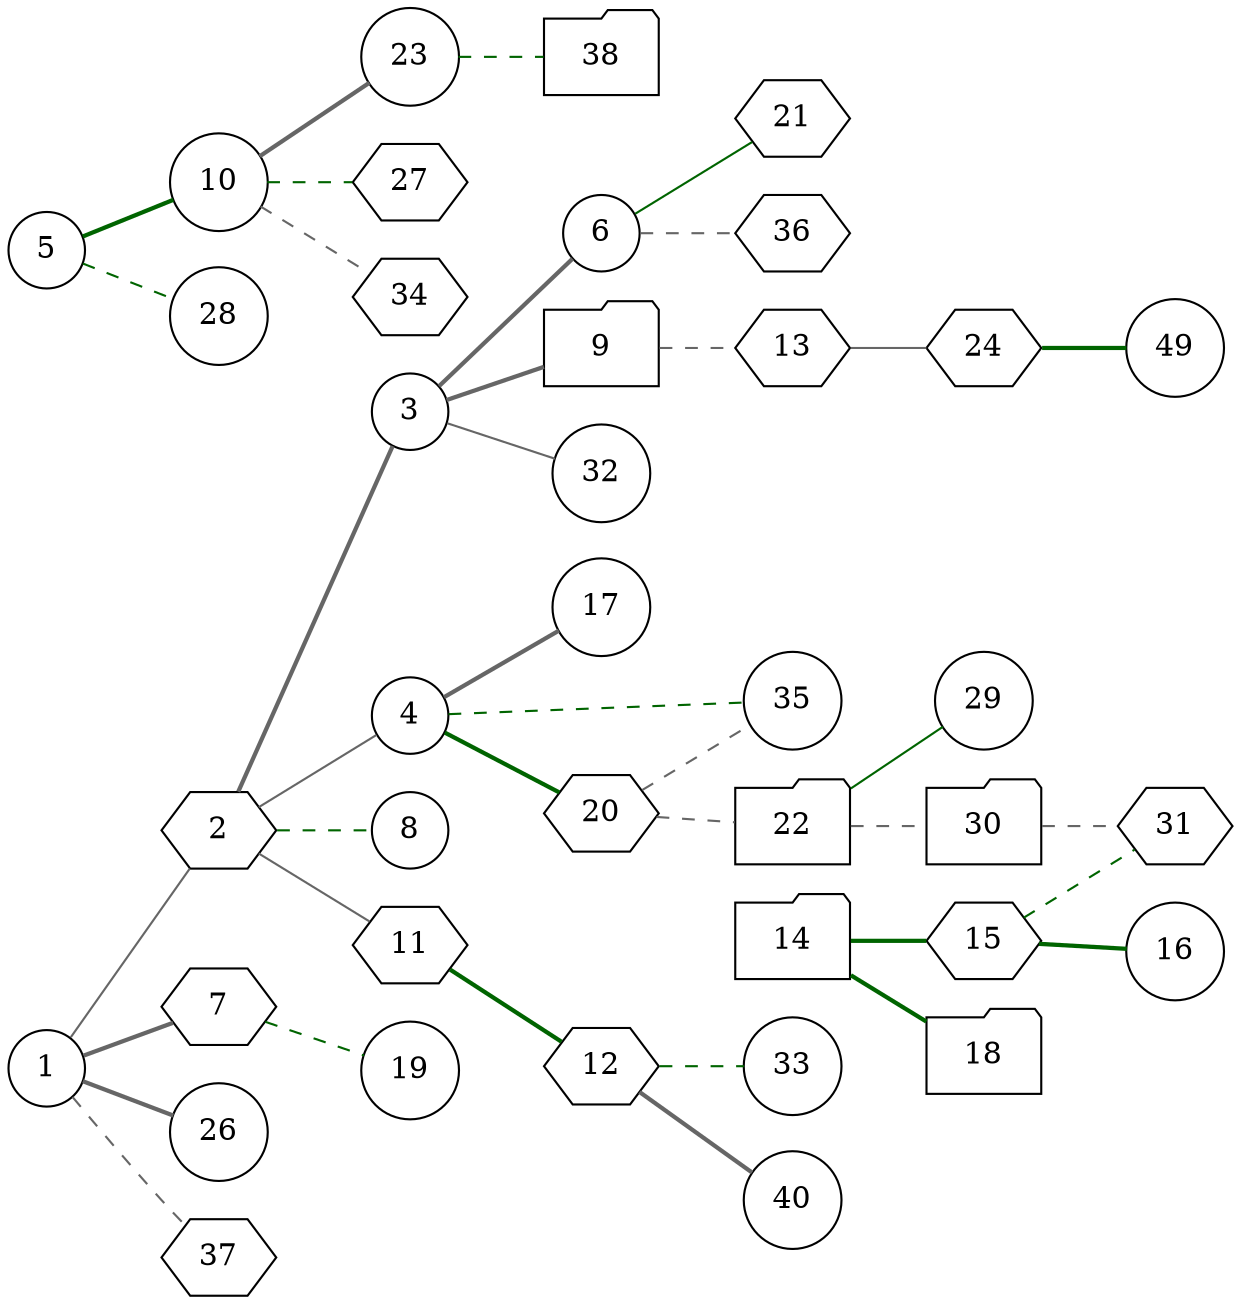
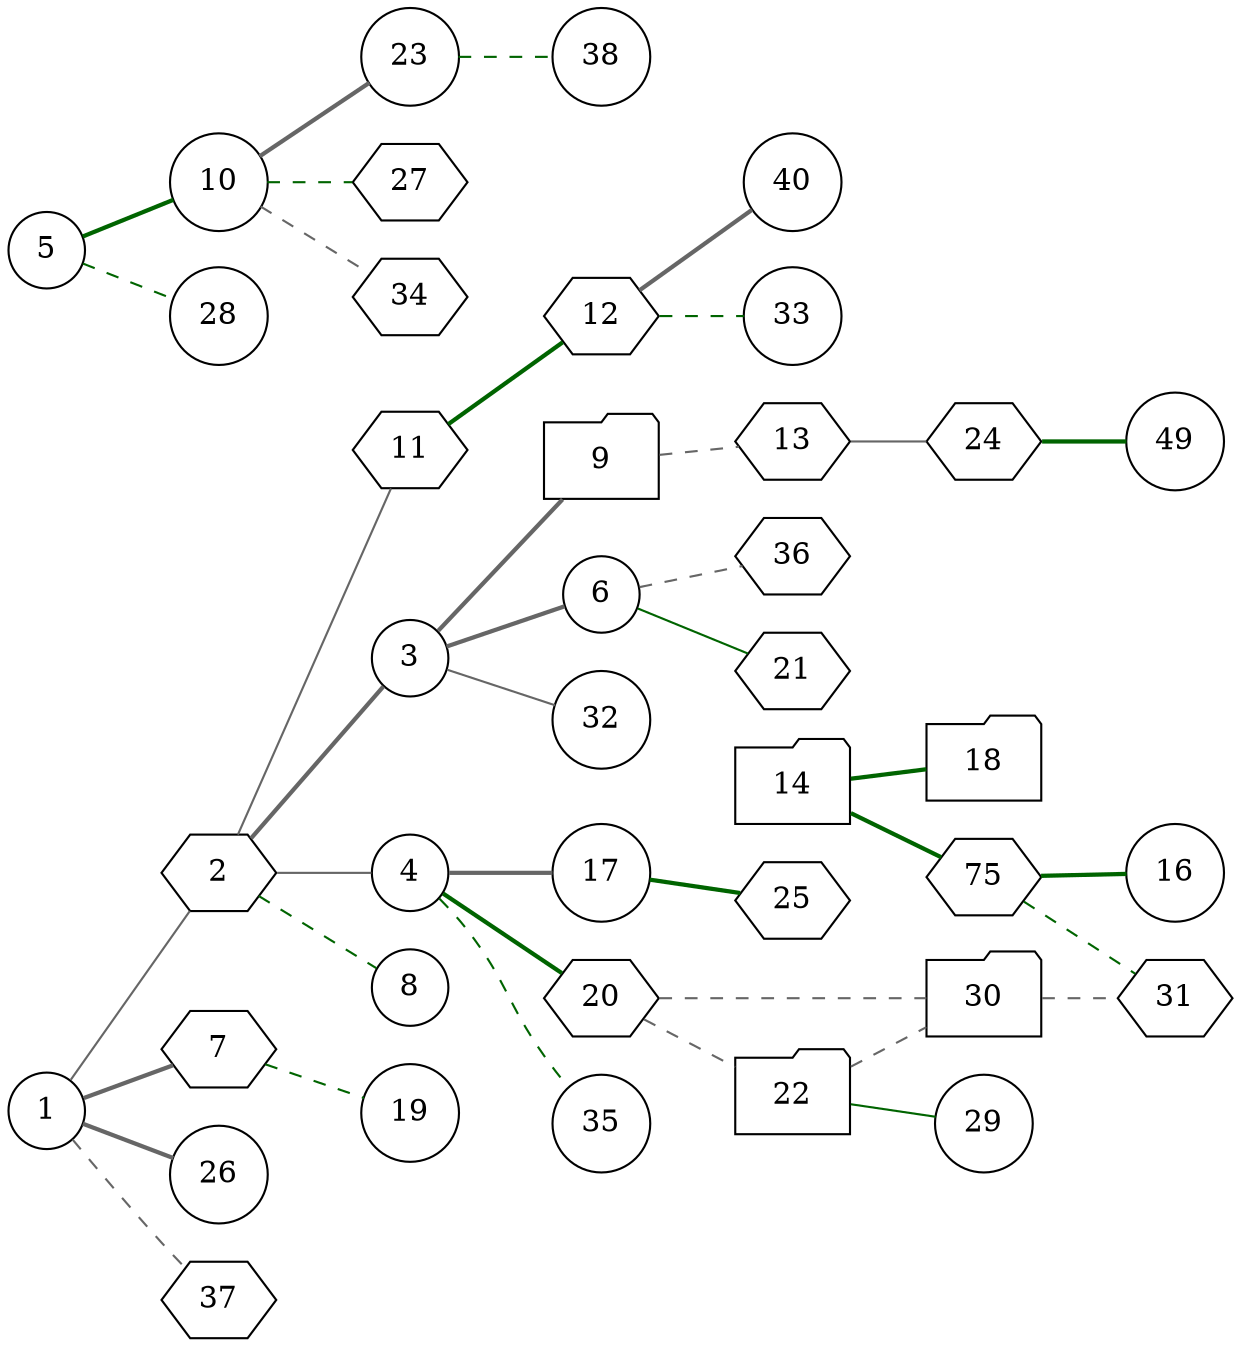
(601, 57) -> (601, 57)
(696, 757) -> (793, 998)
none -> (793, 900)
(984, 941) -> (984, 877)
